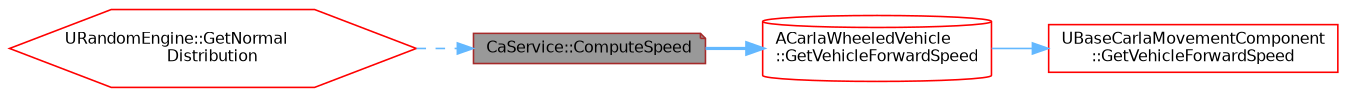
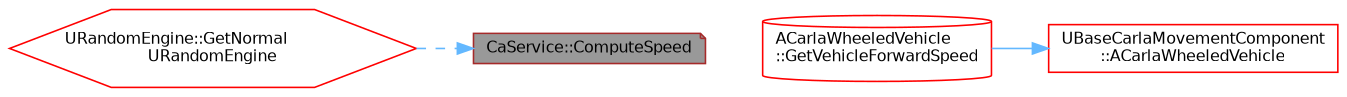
(213, 48) -> (213, 48)
(726, 48) -> none
(1193, 48) -> (1193, 48)
